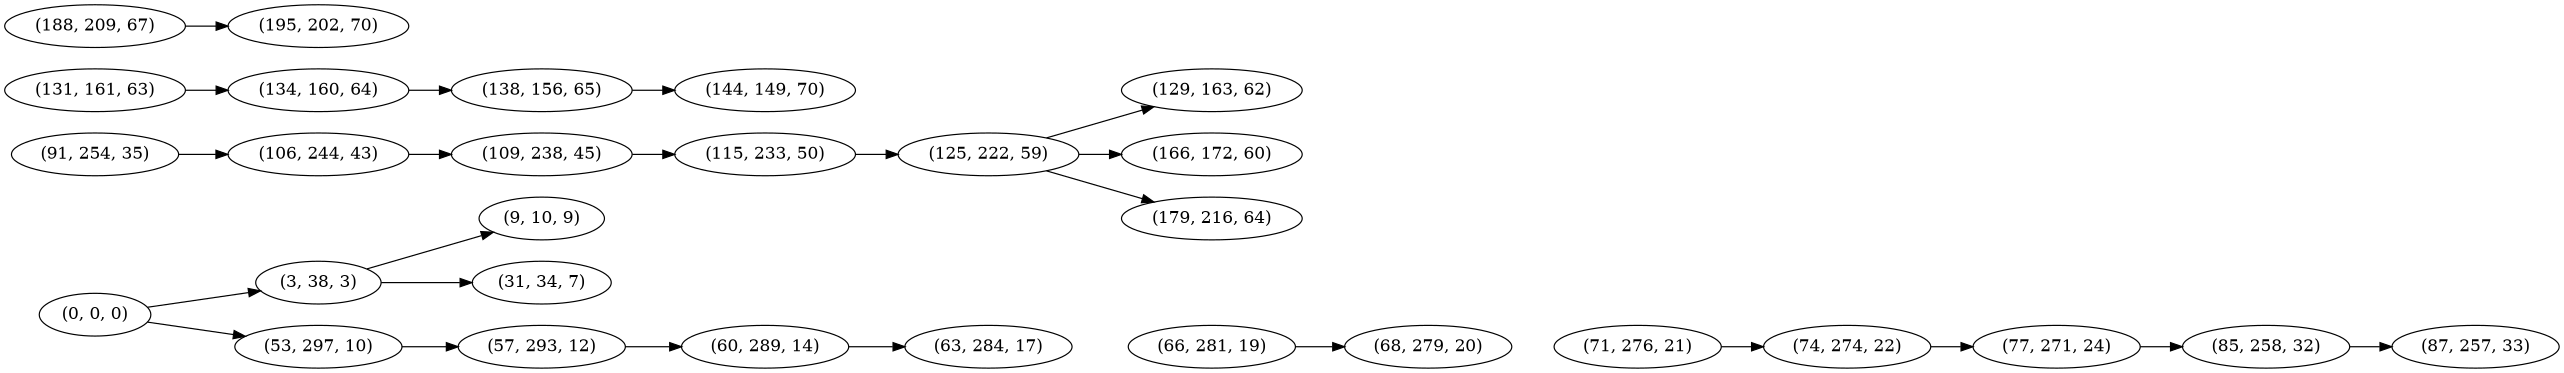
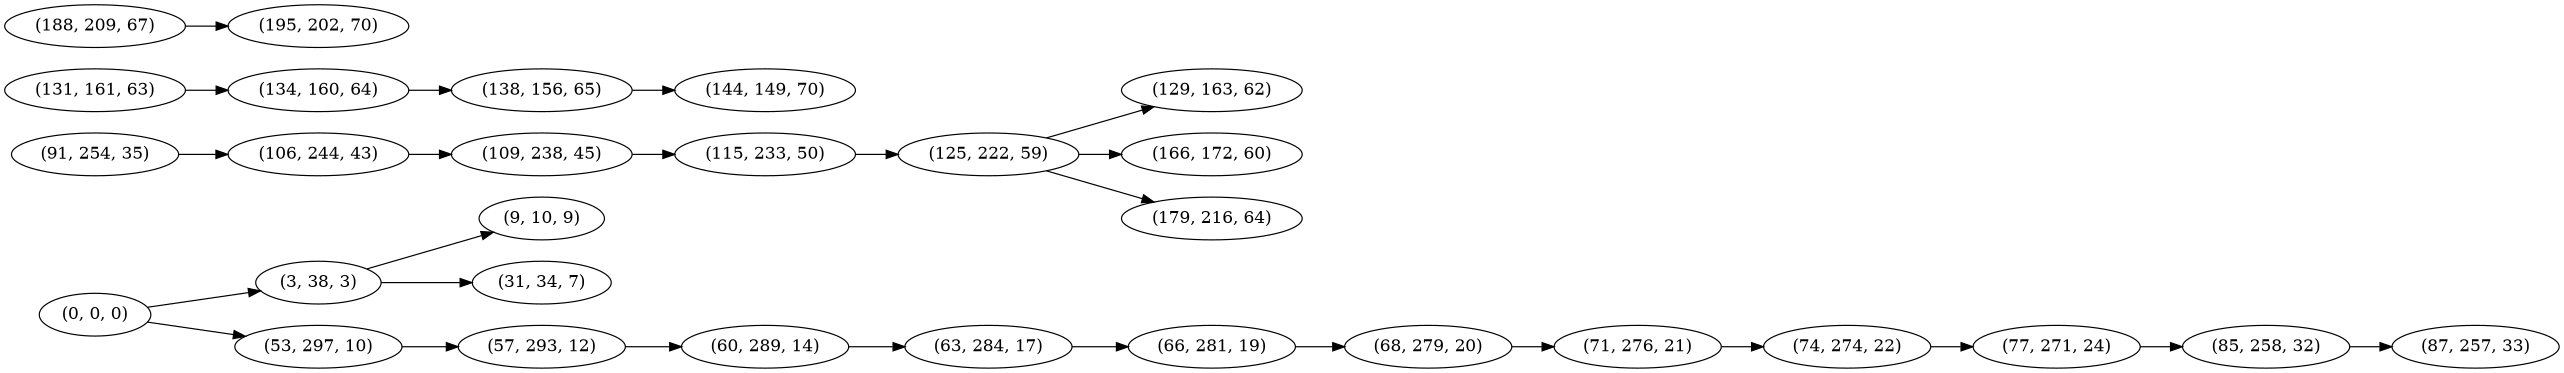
none -> (1094, 347)
none -> (1527, 347)
